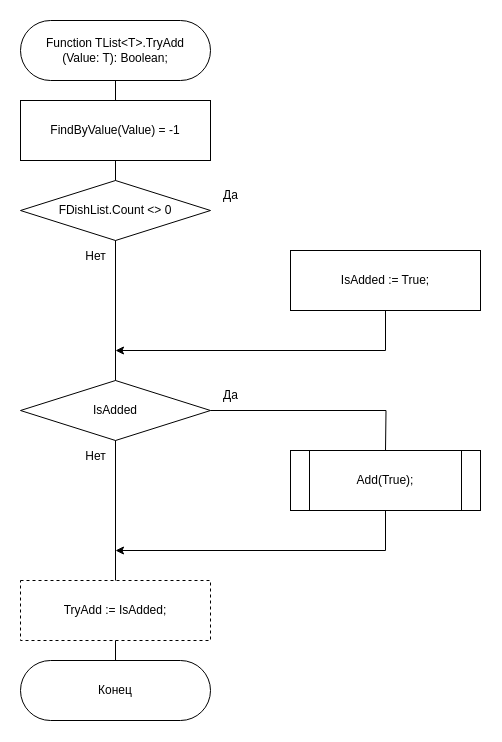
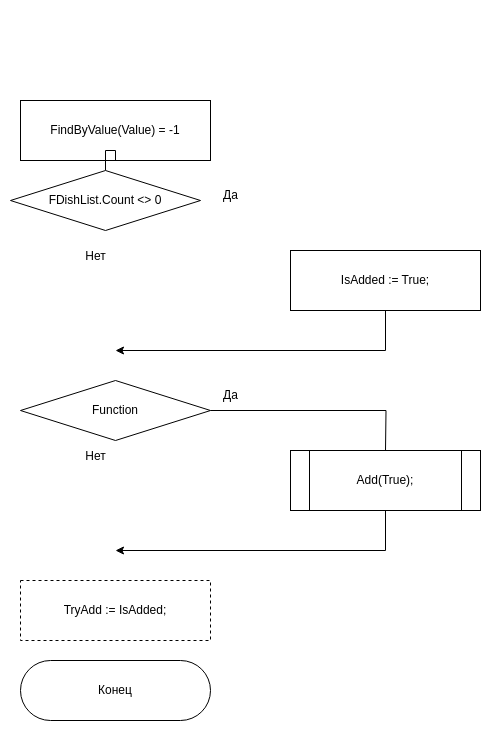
(116, 51) -> none
(116, 211) -> (106, 201)
(116, 309) -> none
(116, 411) -> (116, 411)
